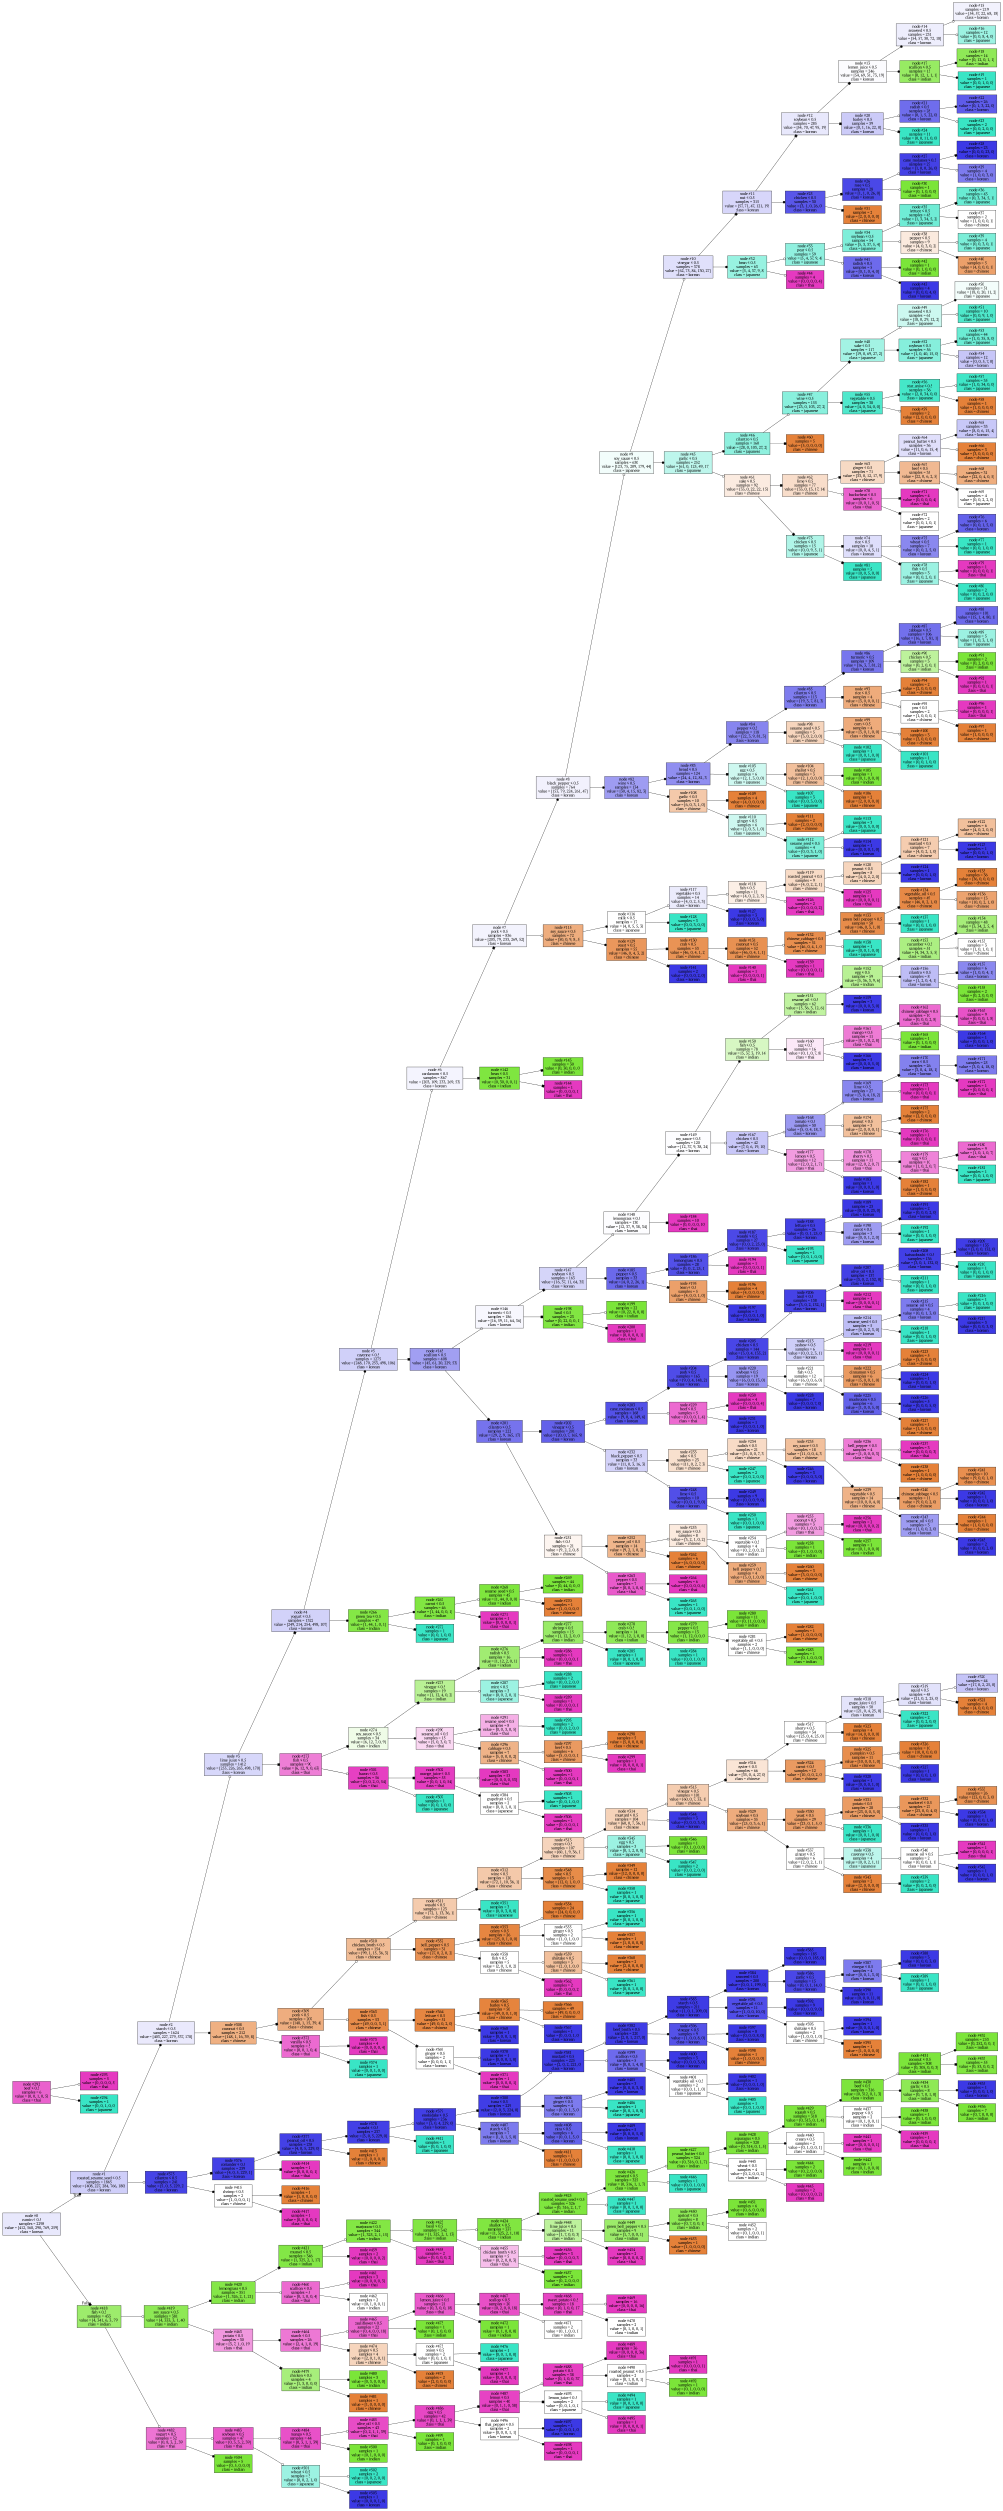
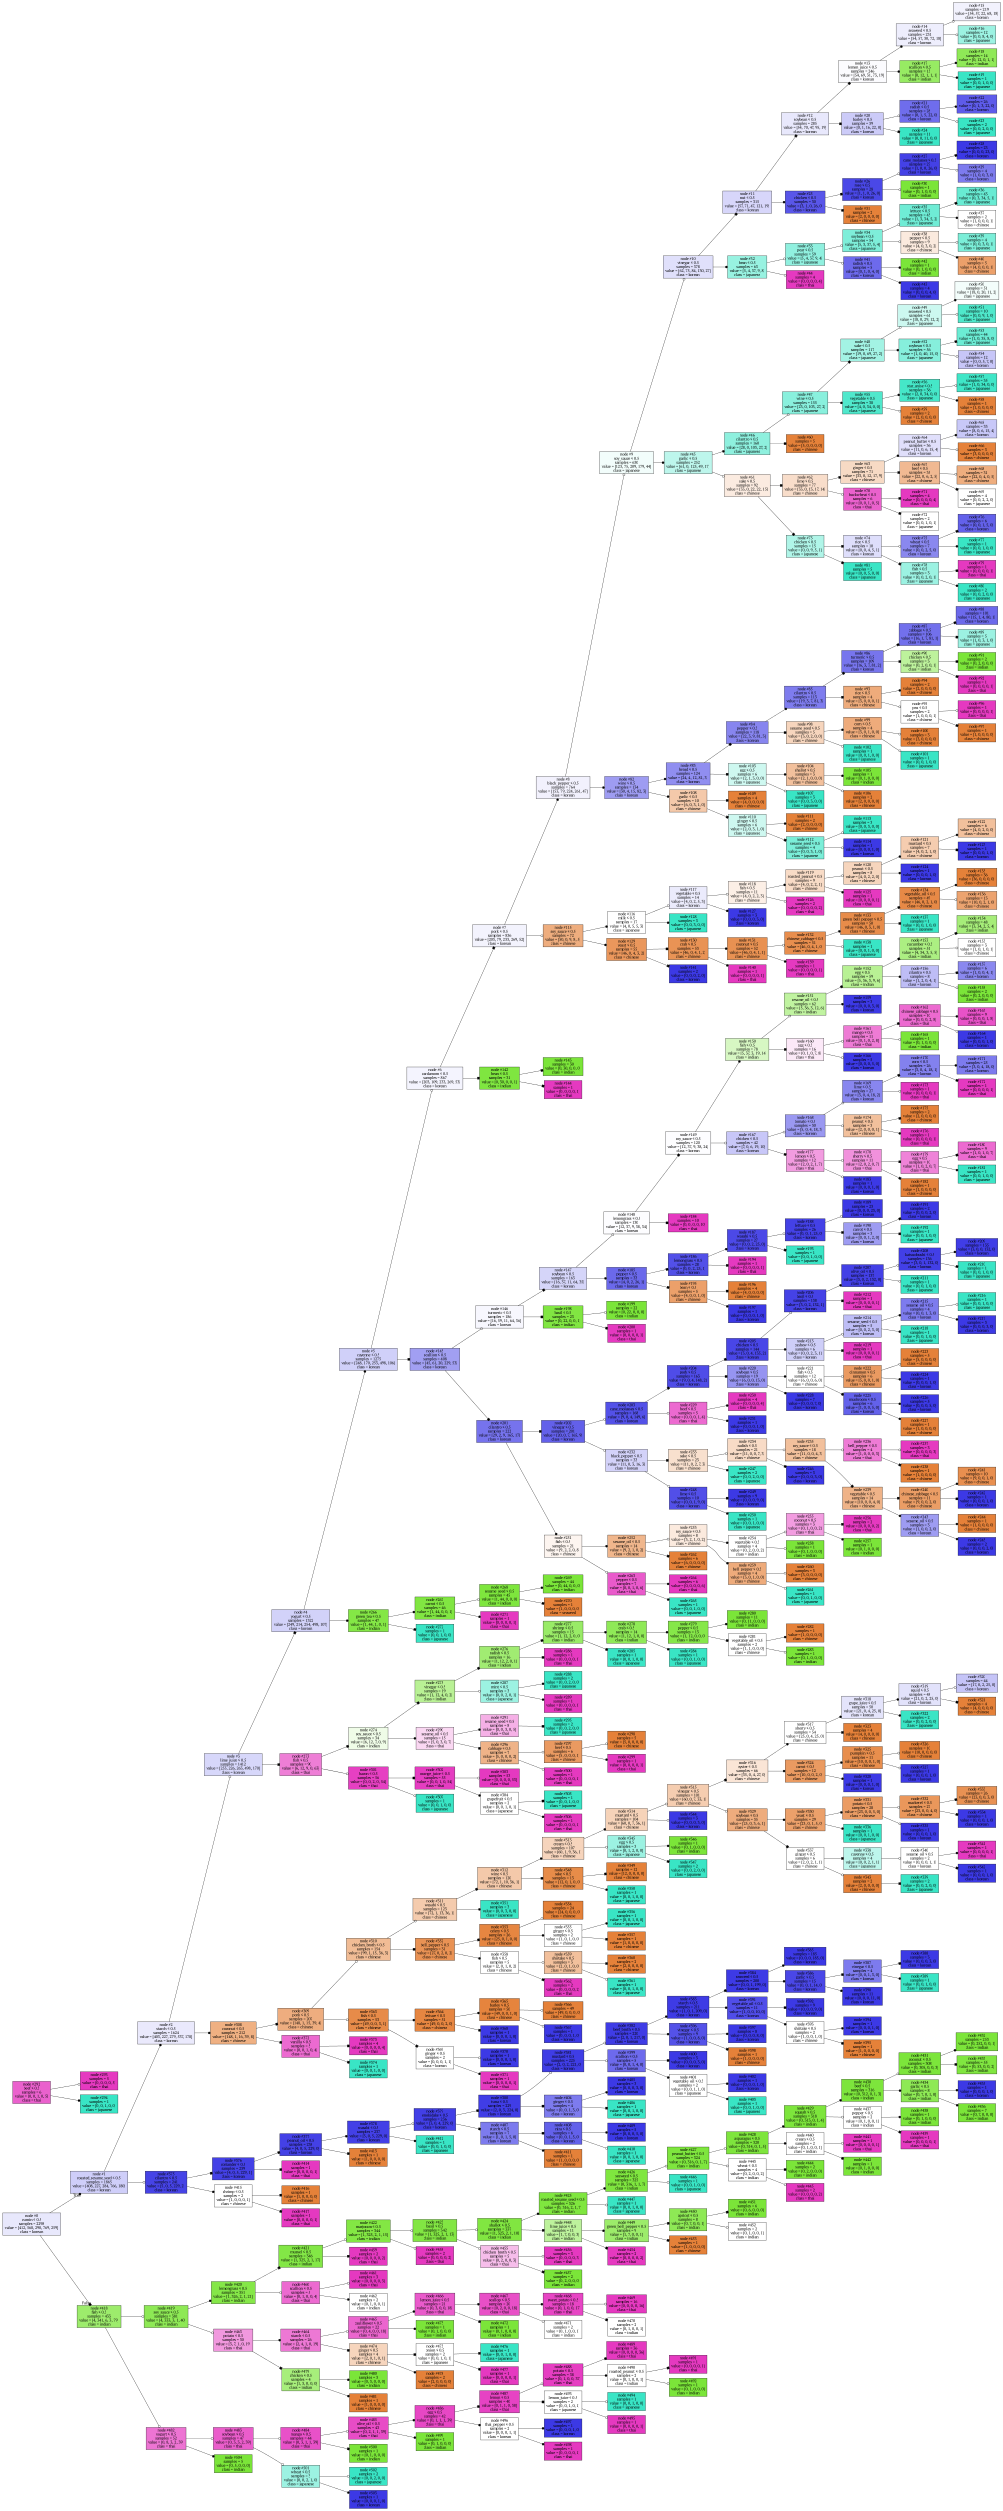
(563, 1613) -> (563, 1613)
(833, 1826) -> (833, 1826)
(717, 2151) -> (717, 2151)
